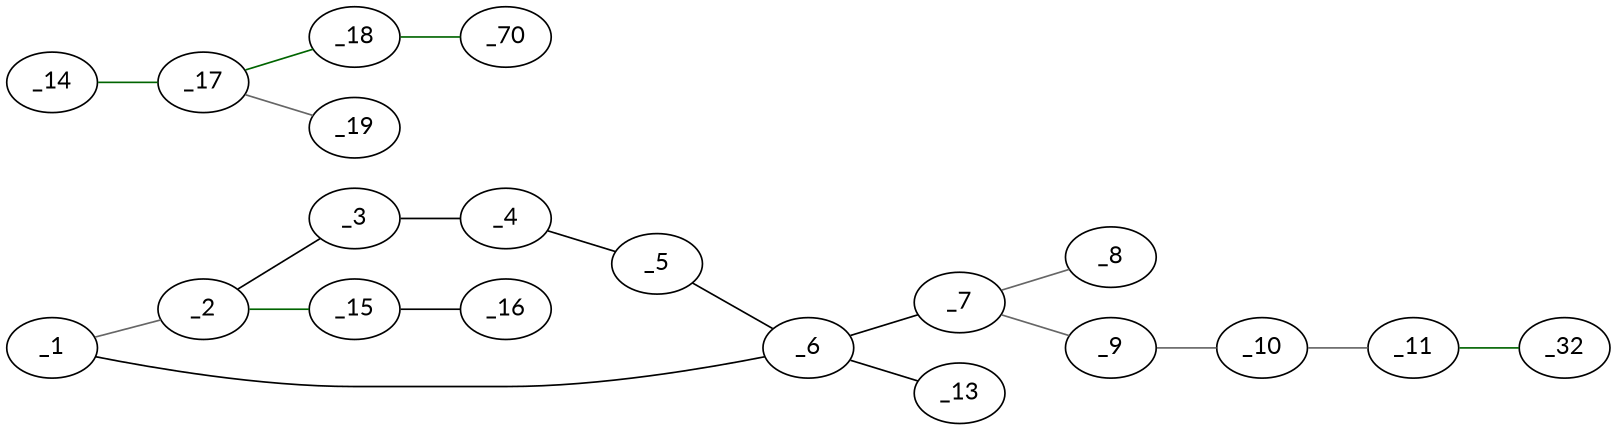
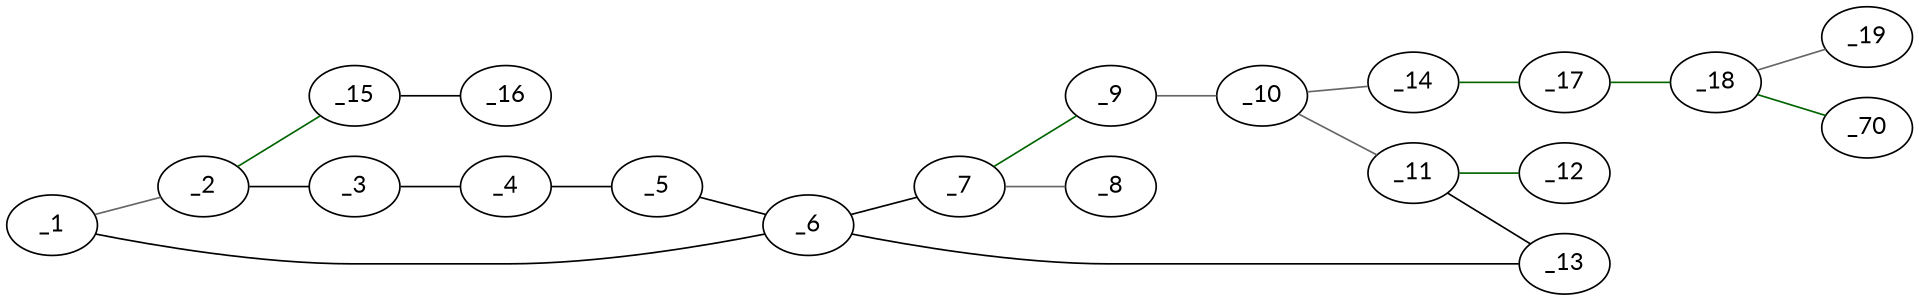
none -> (1338, 89)
(279, 105) -> (1792, 60)
none -> (1489, 219)
(1036, 325) -> (1035, 141)
(1565, 348) -> (1565, 173)
